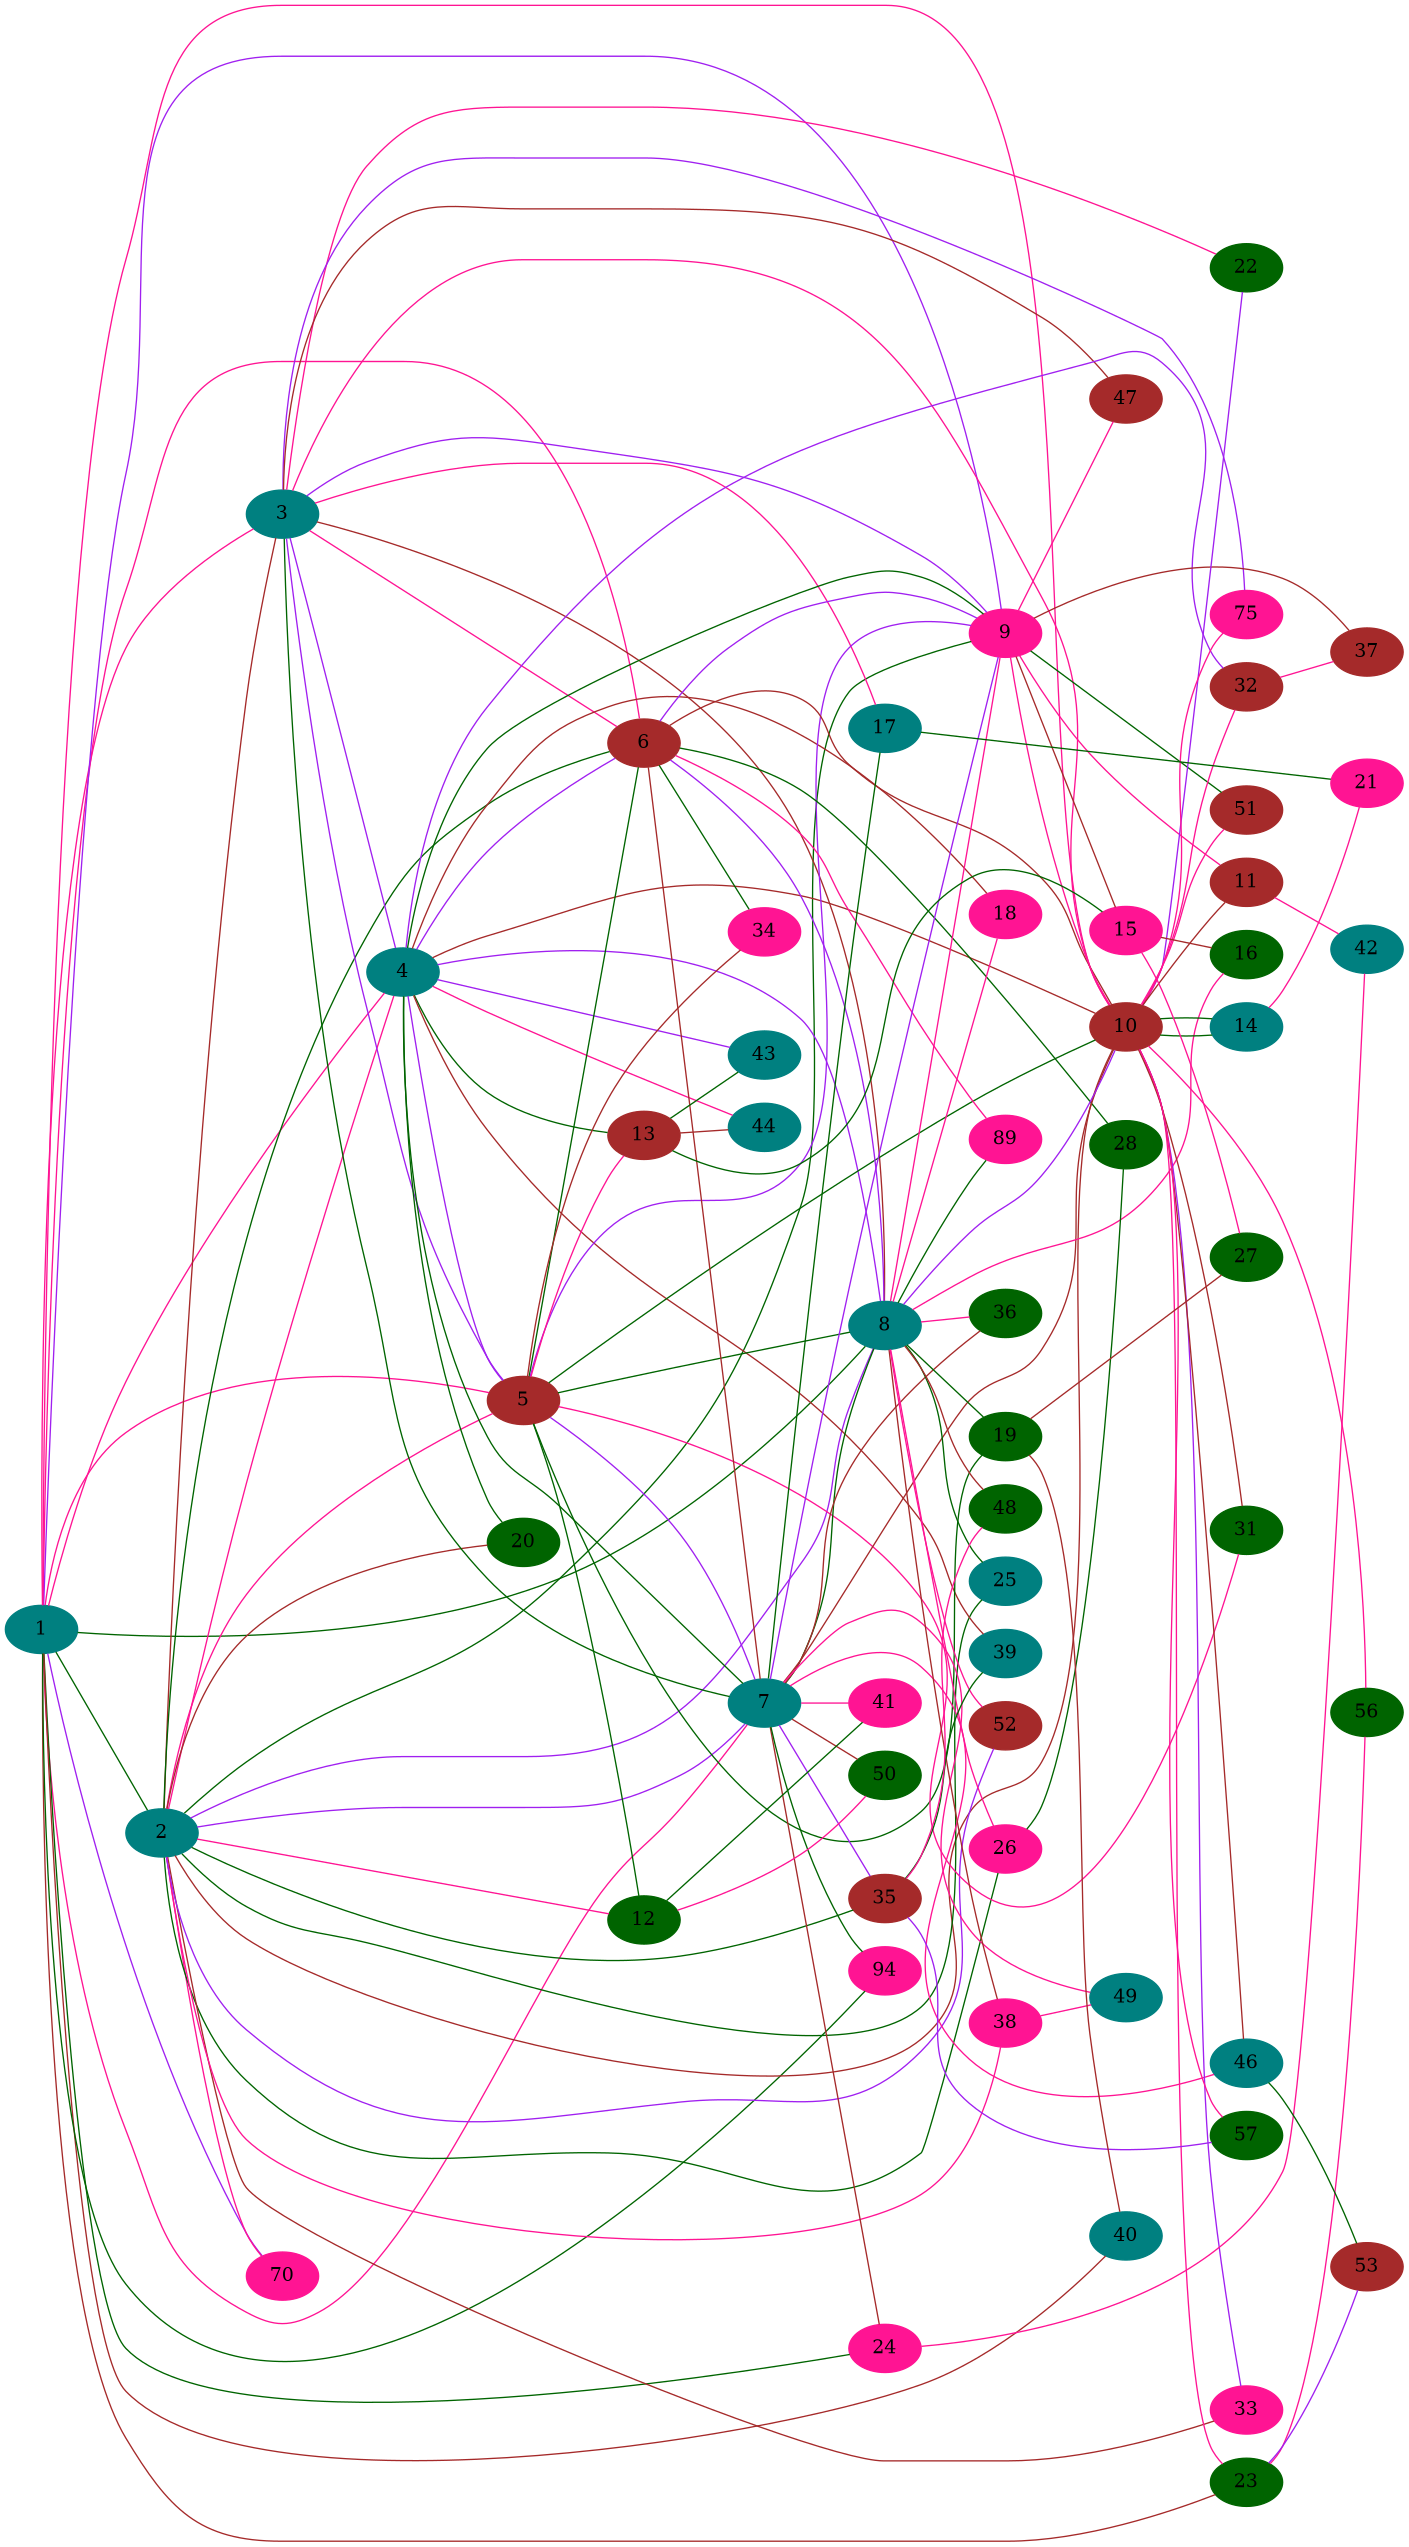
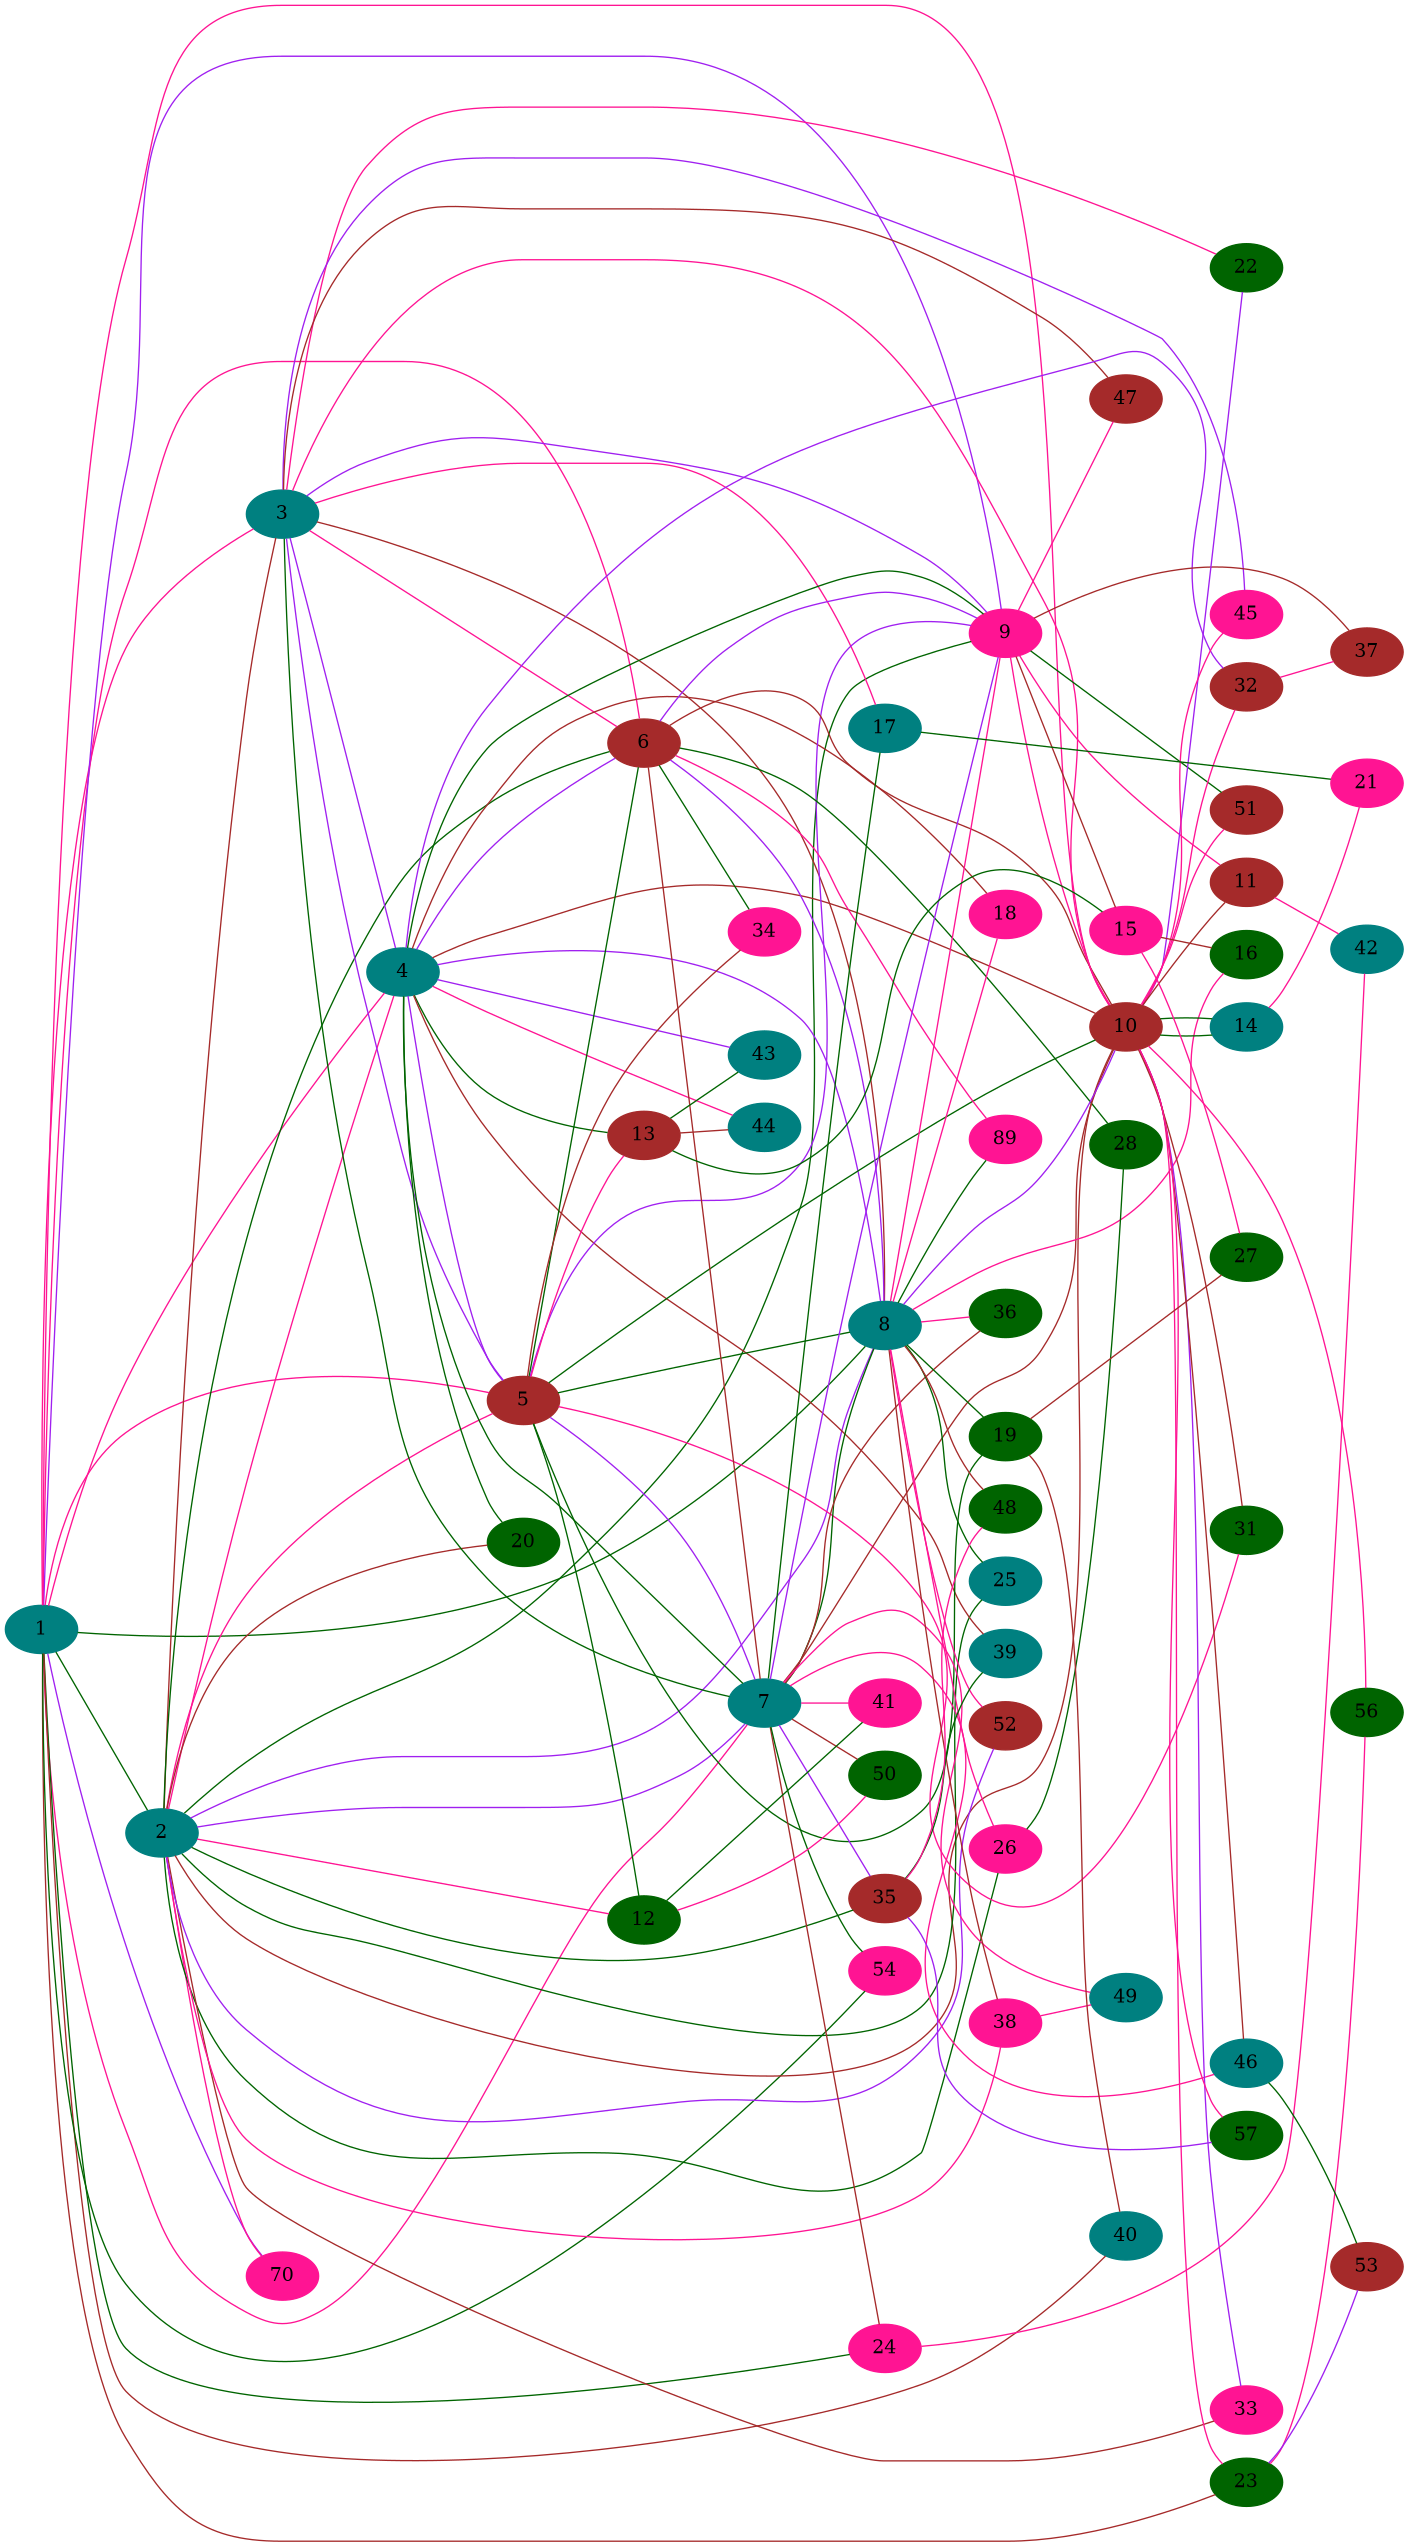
(1247, 615) -> (1247, 615)
(885, 1971) -> (885, 1971)
